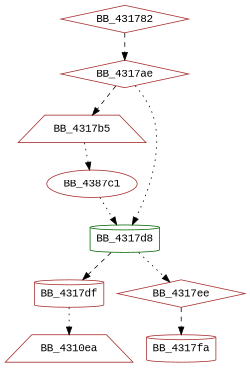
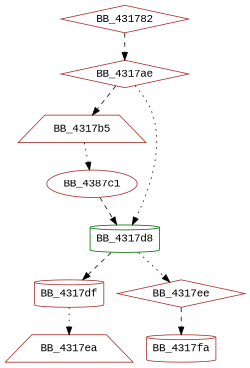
(106, 208) -> (106, 208)
(69, 348) -> (69, 348)
